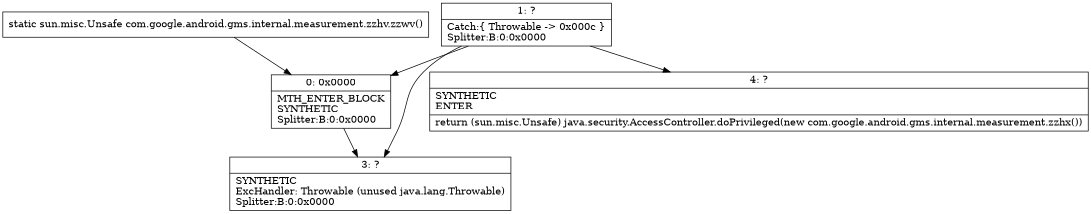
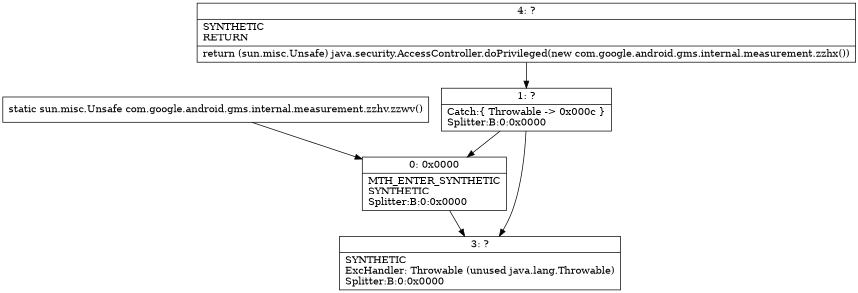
(627, 58) -> (526, 72)
(331, 99) -> (434, 181)
(454, 106) -> (226, 38)
